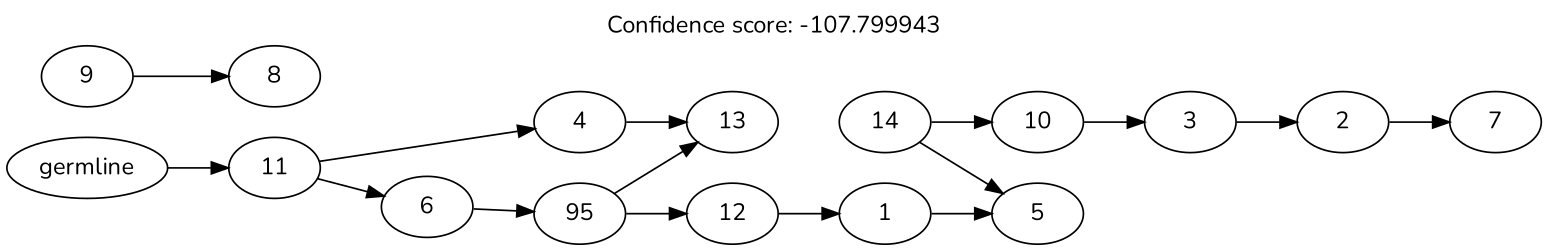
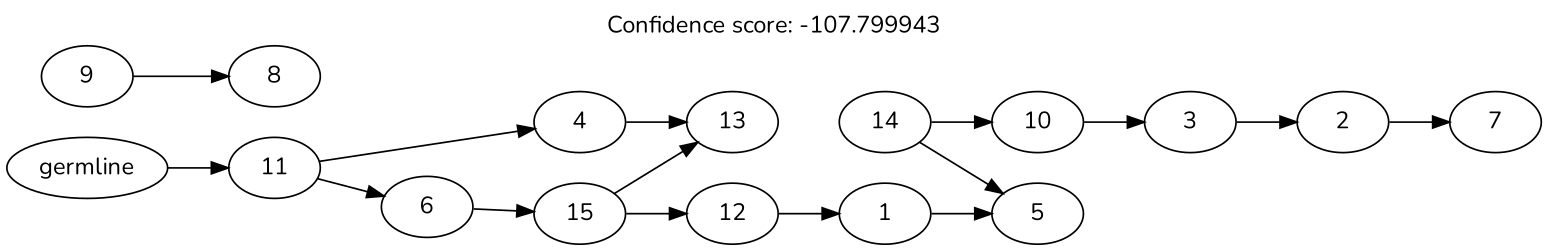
(580, 214) -> (580, 214)
